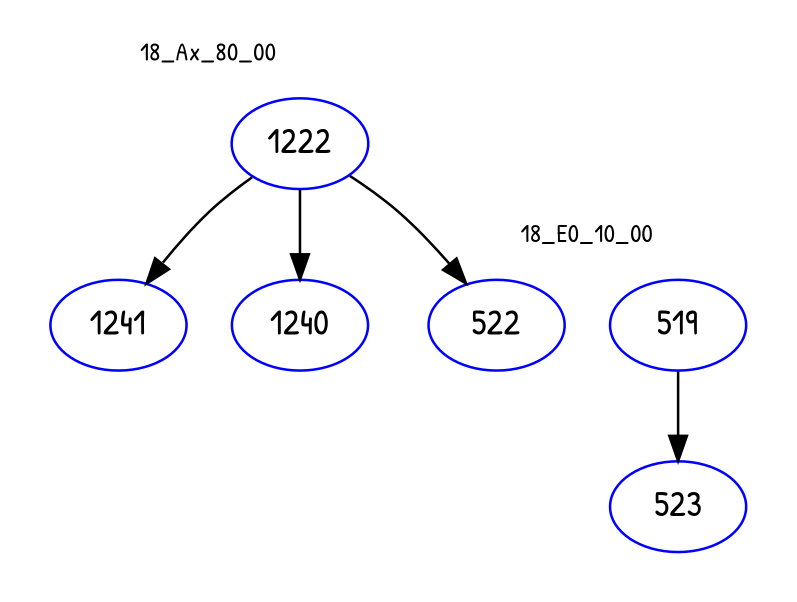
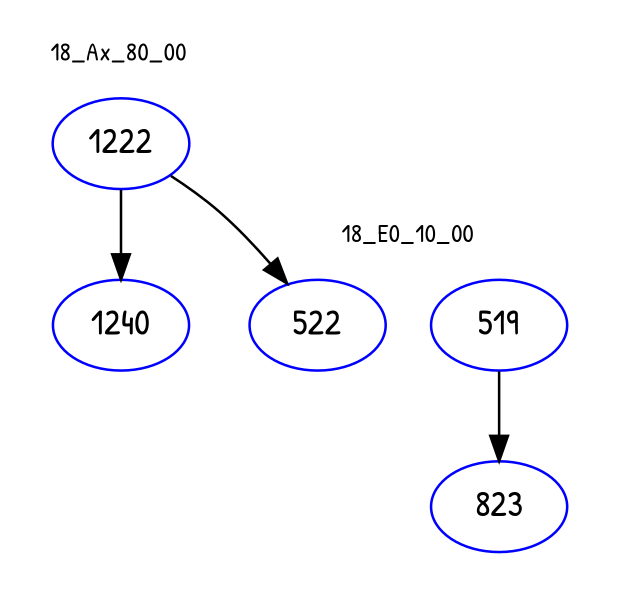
(118, 325) -> none
(678, 507) -> (499, 507)
